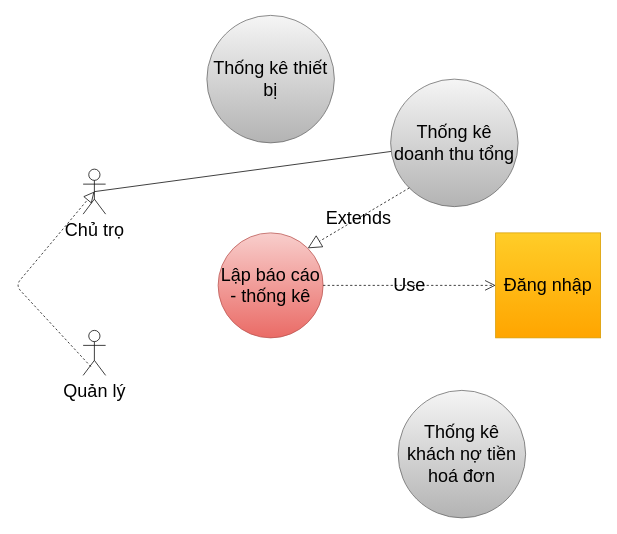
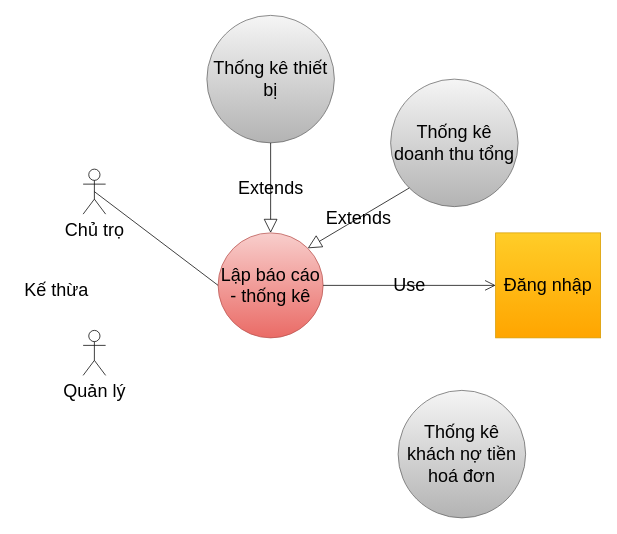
(243, 171) -> (156, 239)
none -> (270, 181)
(387, 201) -> (387, 201)
(52, 241) -> none
none -> (49, 285)
(408, 285) -> (408, 285)
